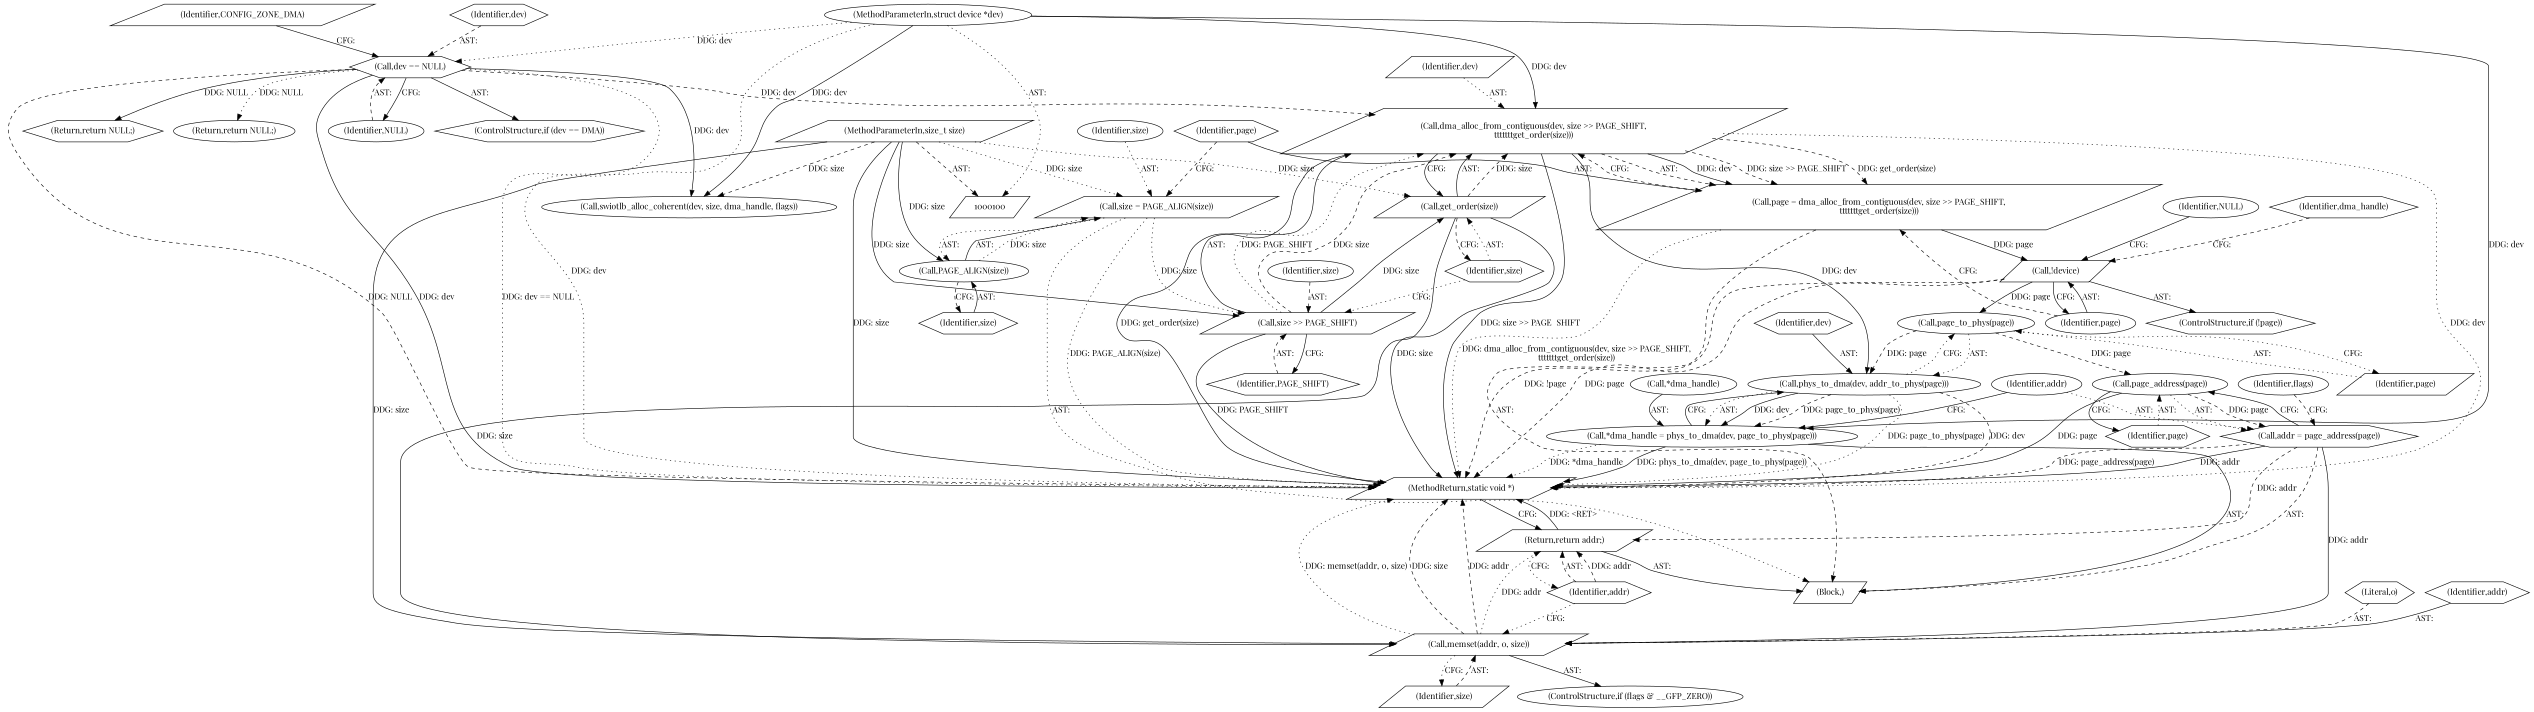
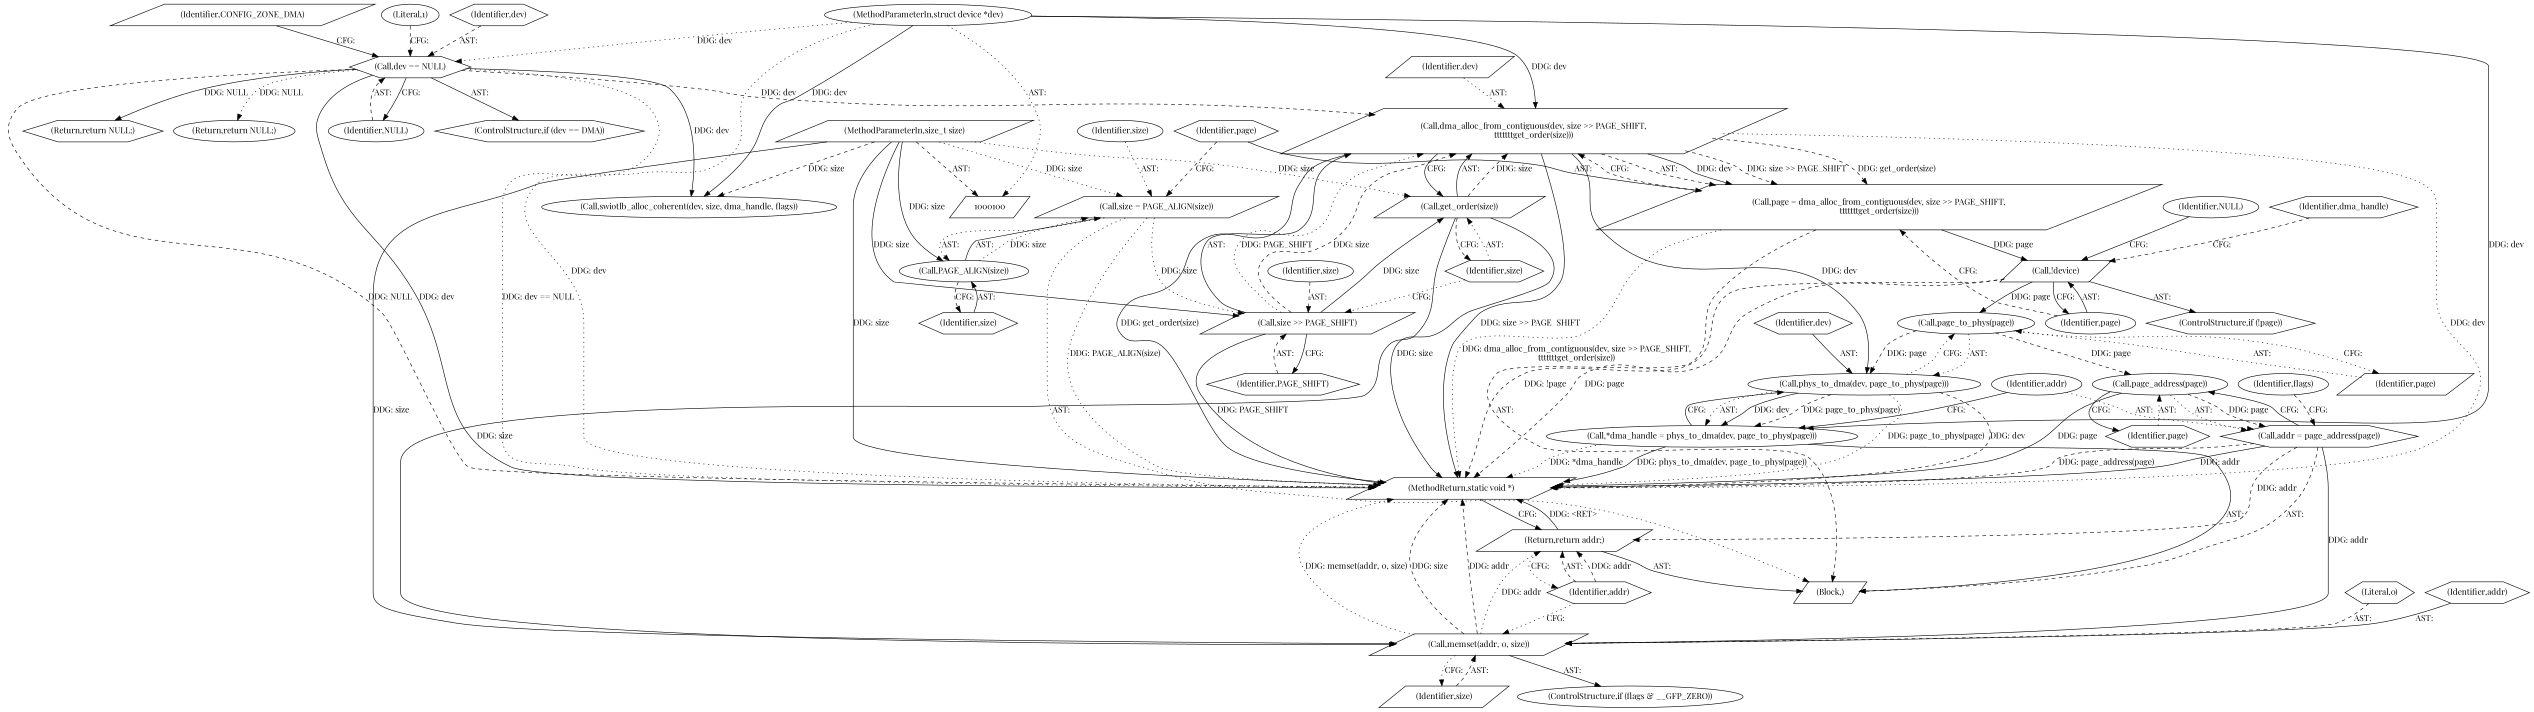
none -> (410, 15)
(1684, 384) -> none
(1864, 384) -> (1864, 384)
